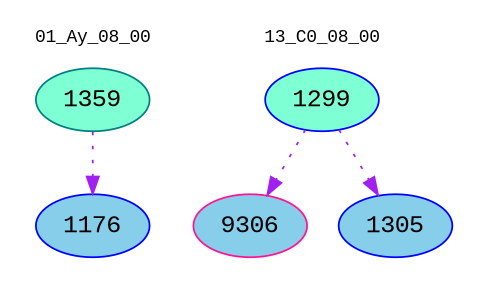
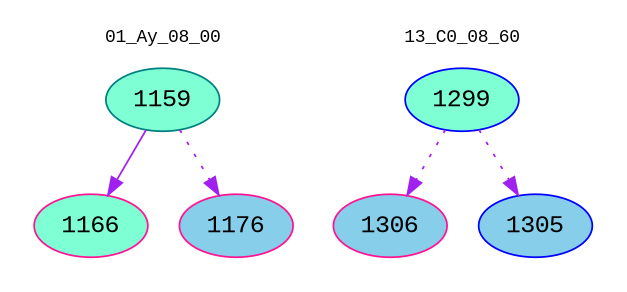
(323, 38) -> (463, 38)
(93, 100) -> (163, 100)
none -> (91, 226)
(93, 226) -> (236, 226)
(250, 226) -> (390, 226)
